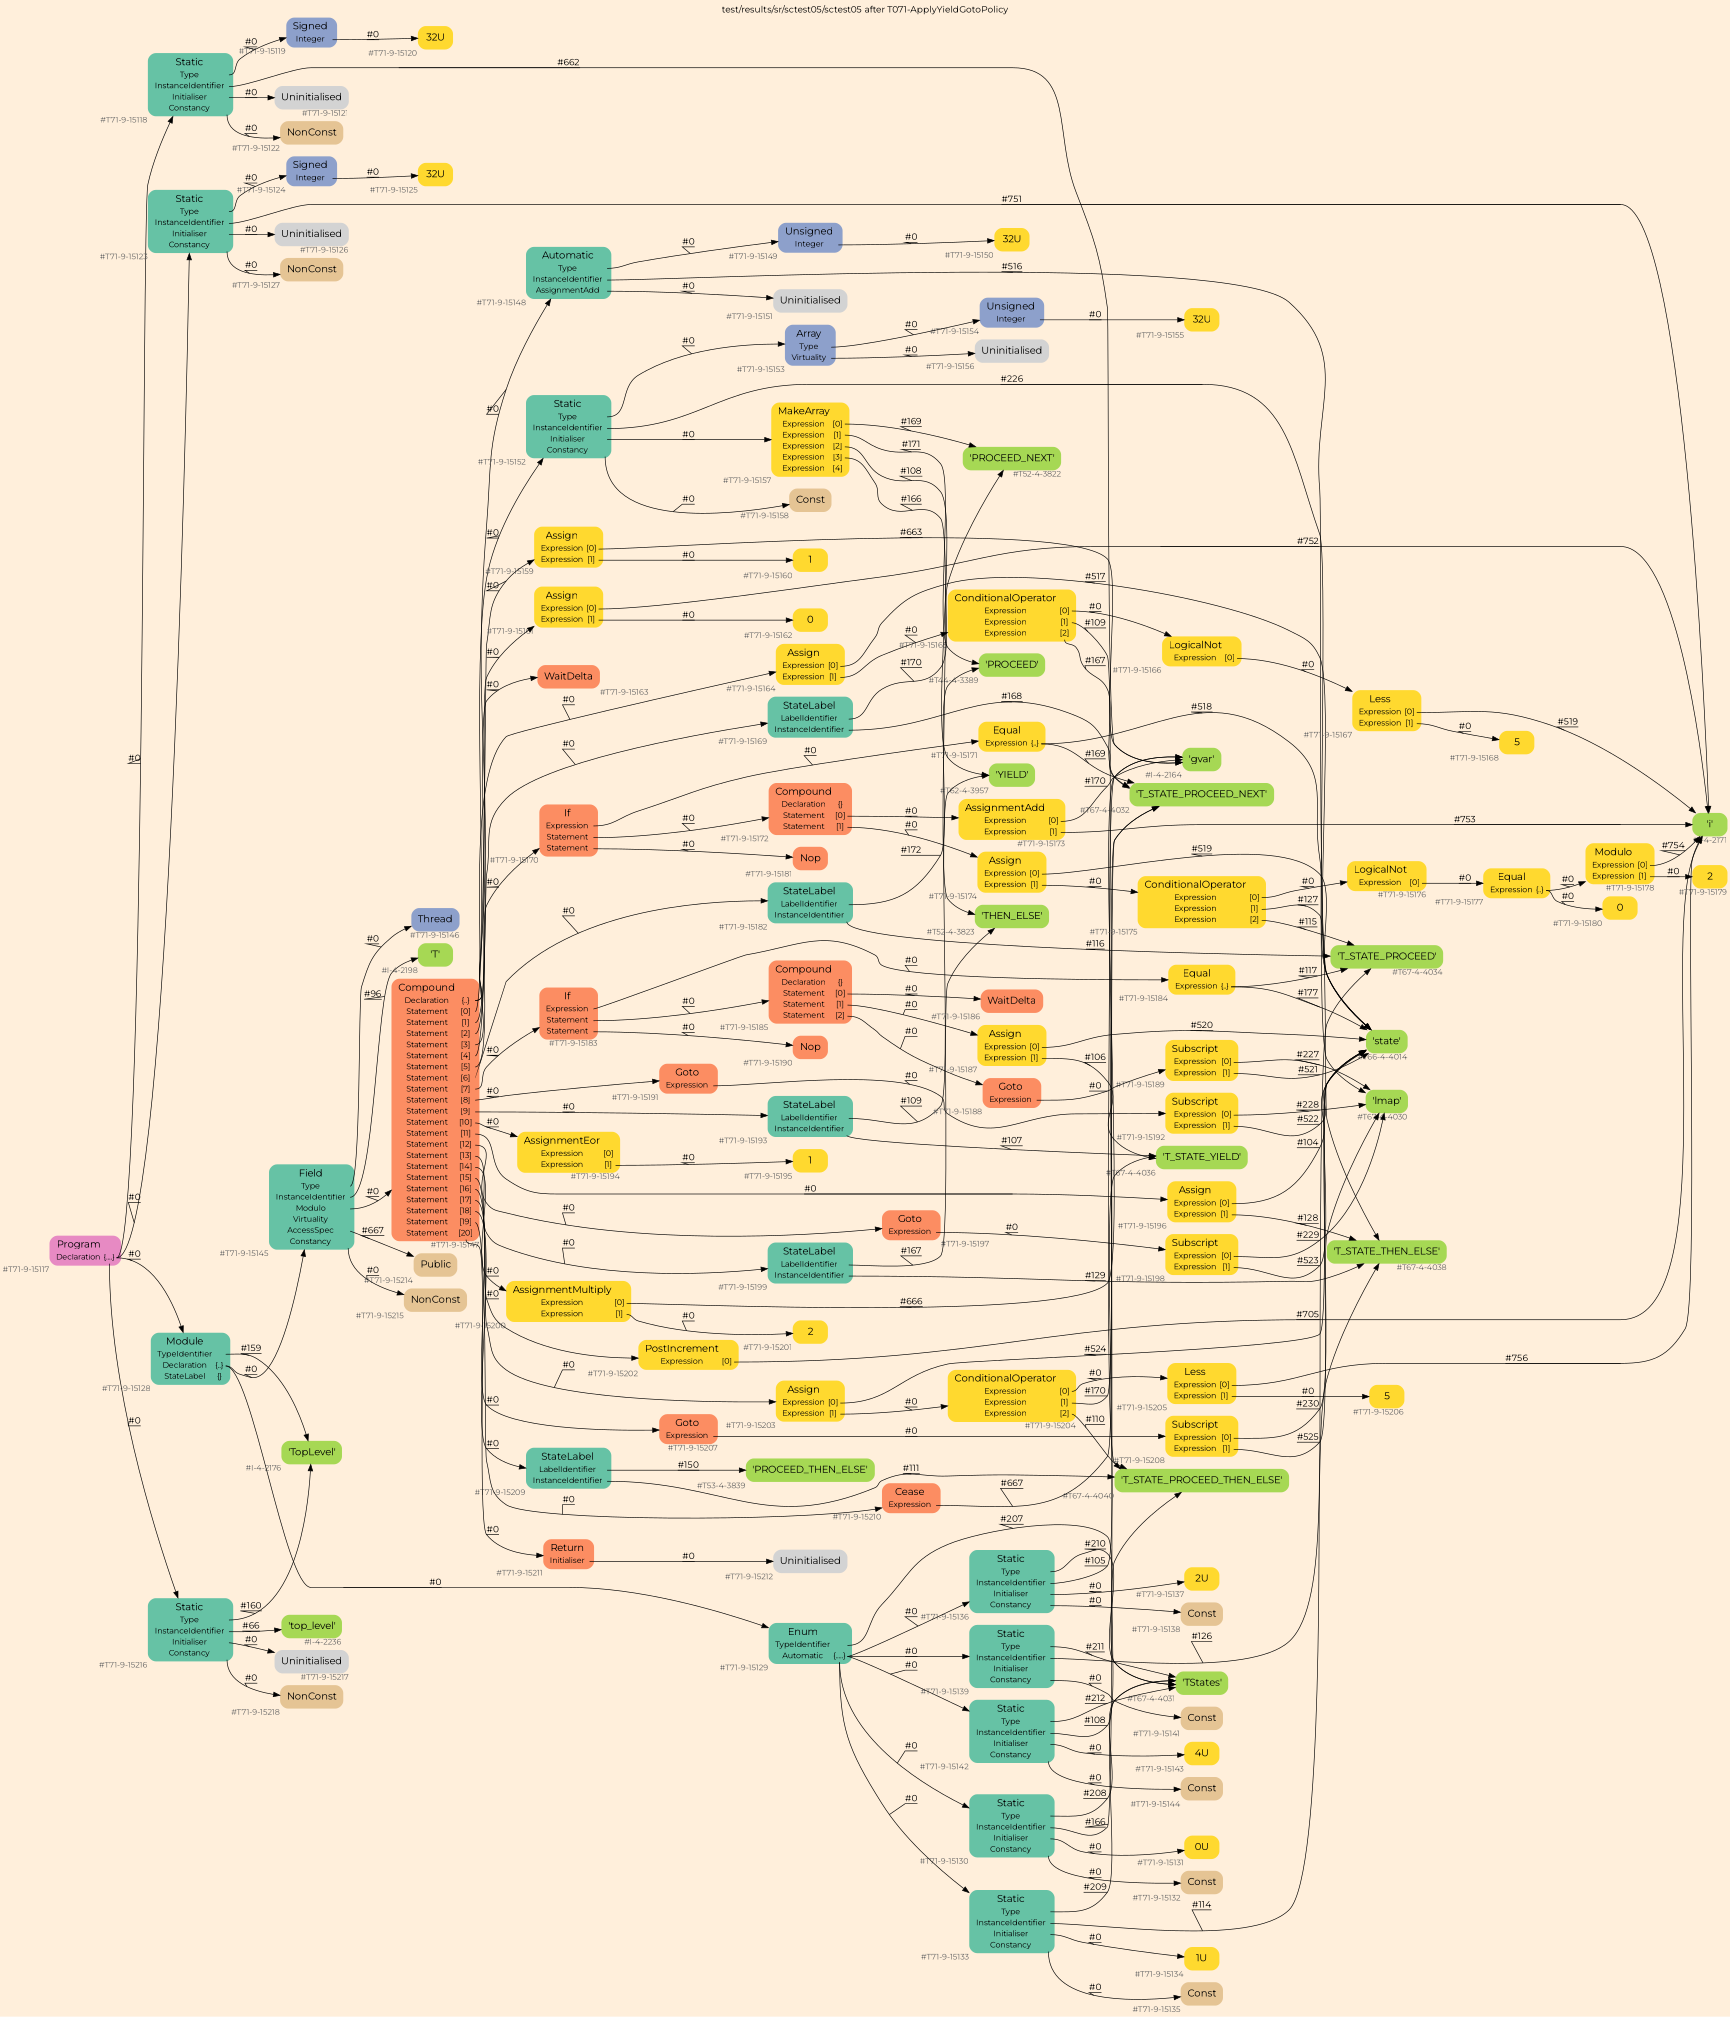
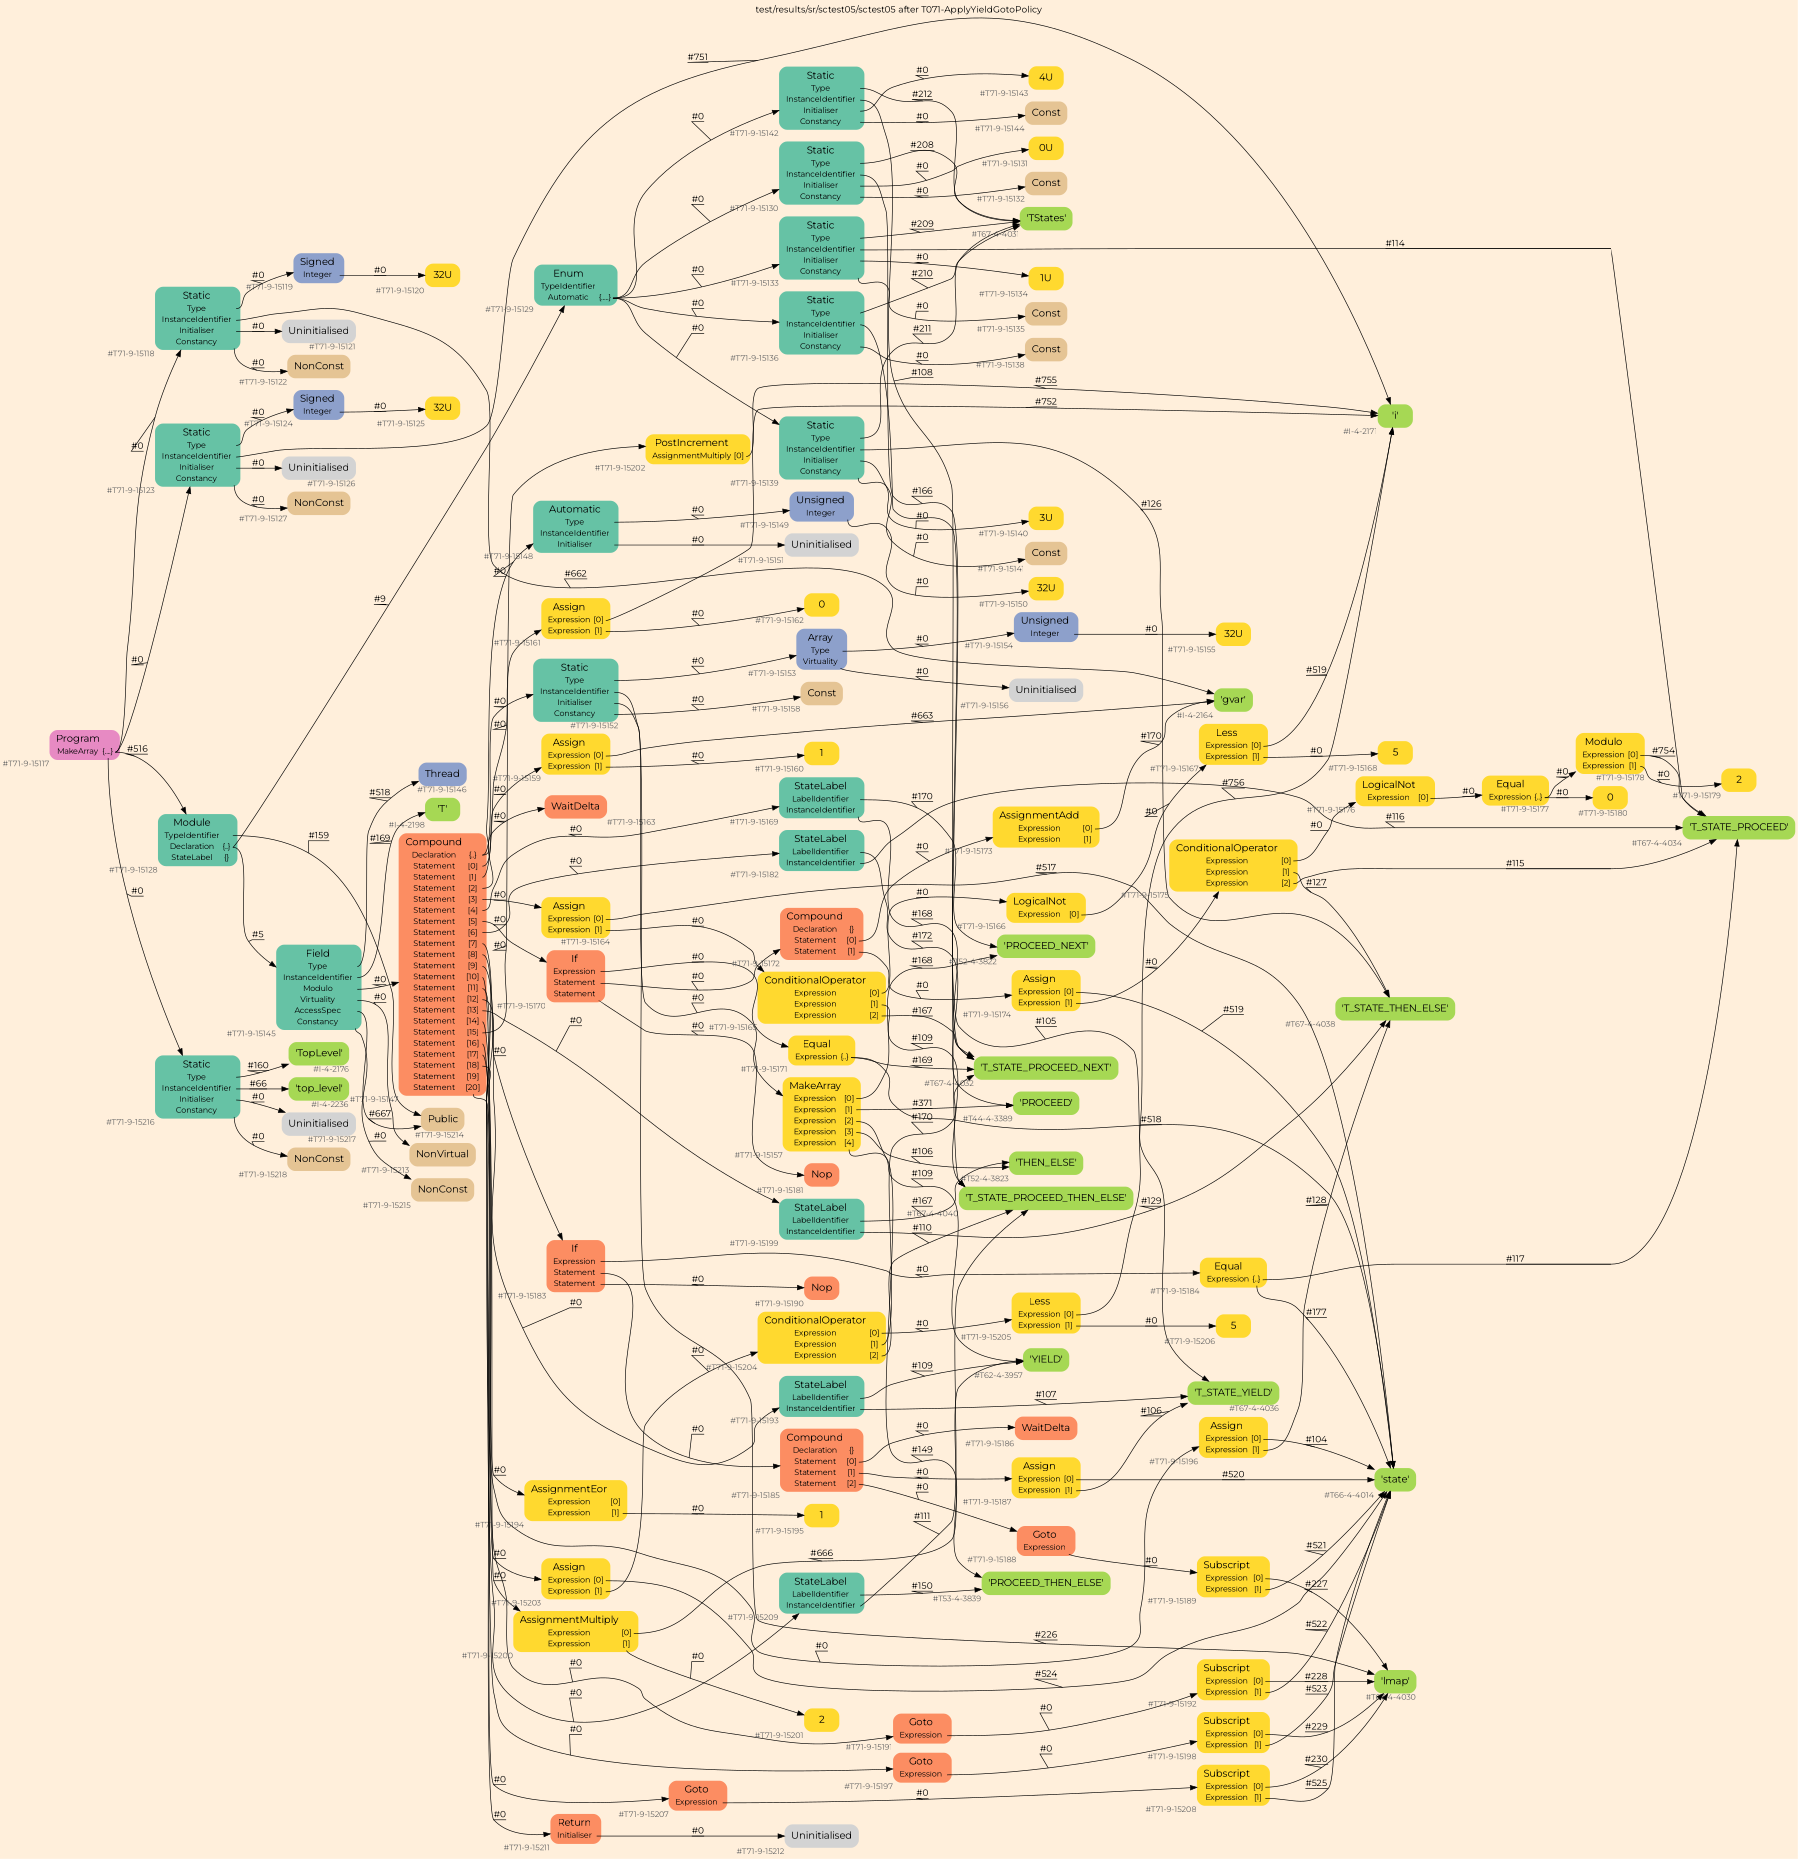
(568, 291) -> (575, 544)
(1310, 326) -> none
(911, 422) -> (922, 961)
(911, 445) -> (922, 1104)
(911, 471) -> (922, 1174)
(911, 499) -> (922, 1152)
none -> (1046, 518)
(1373, 825) -> none
(1675, 858) -> (1674, 768)
(373, 939) -> (380, 793)
(373, 994) -> (380, 838)
none -> (443, 1155)
(135, 1254) -> (137, 749)
(78, 1257) -> (78, 752)
(1100, 1286) -> (894, 1558)
(1308, 1315) -> (1046, 381)
(682, 1361) -> (692, 456)
(251, 1370) -> (258, 935)
none -> (887, 1375)
(279, 1379) -> (373, 938)
(911, 1498) -> none
(1047, 1525) -> none
(1202, 1579) -> none
(435, 1583) -> (380, 599)
